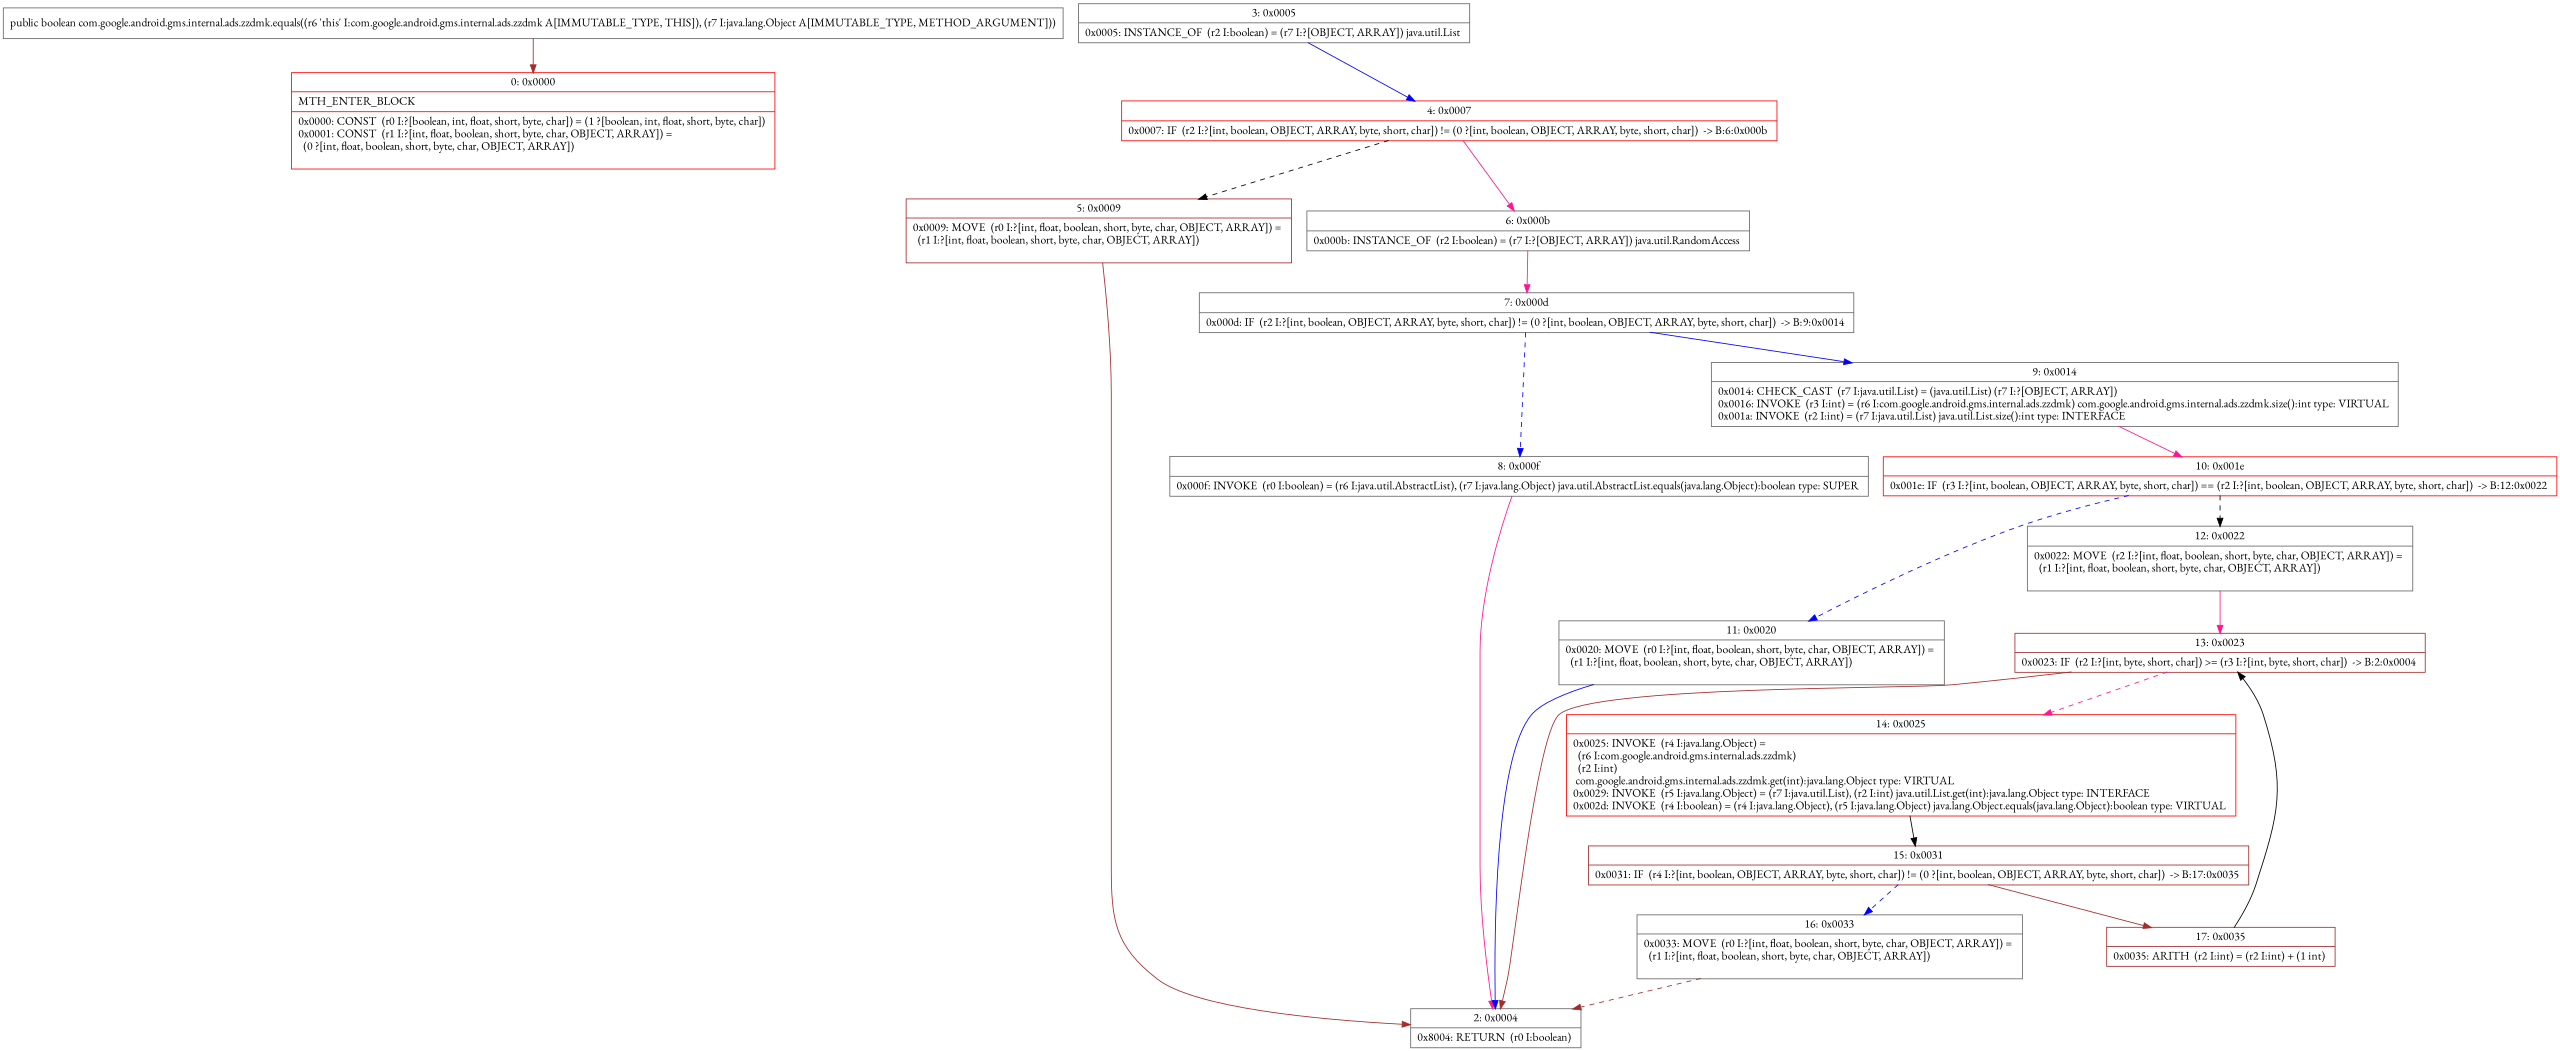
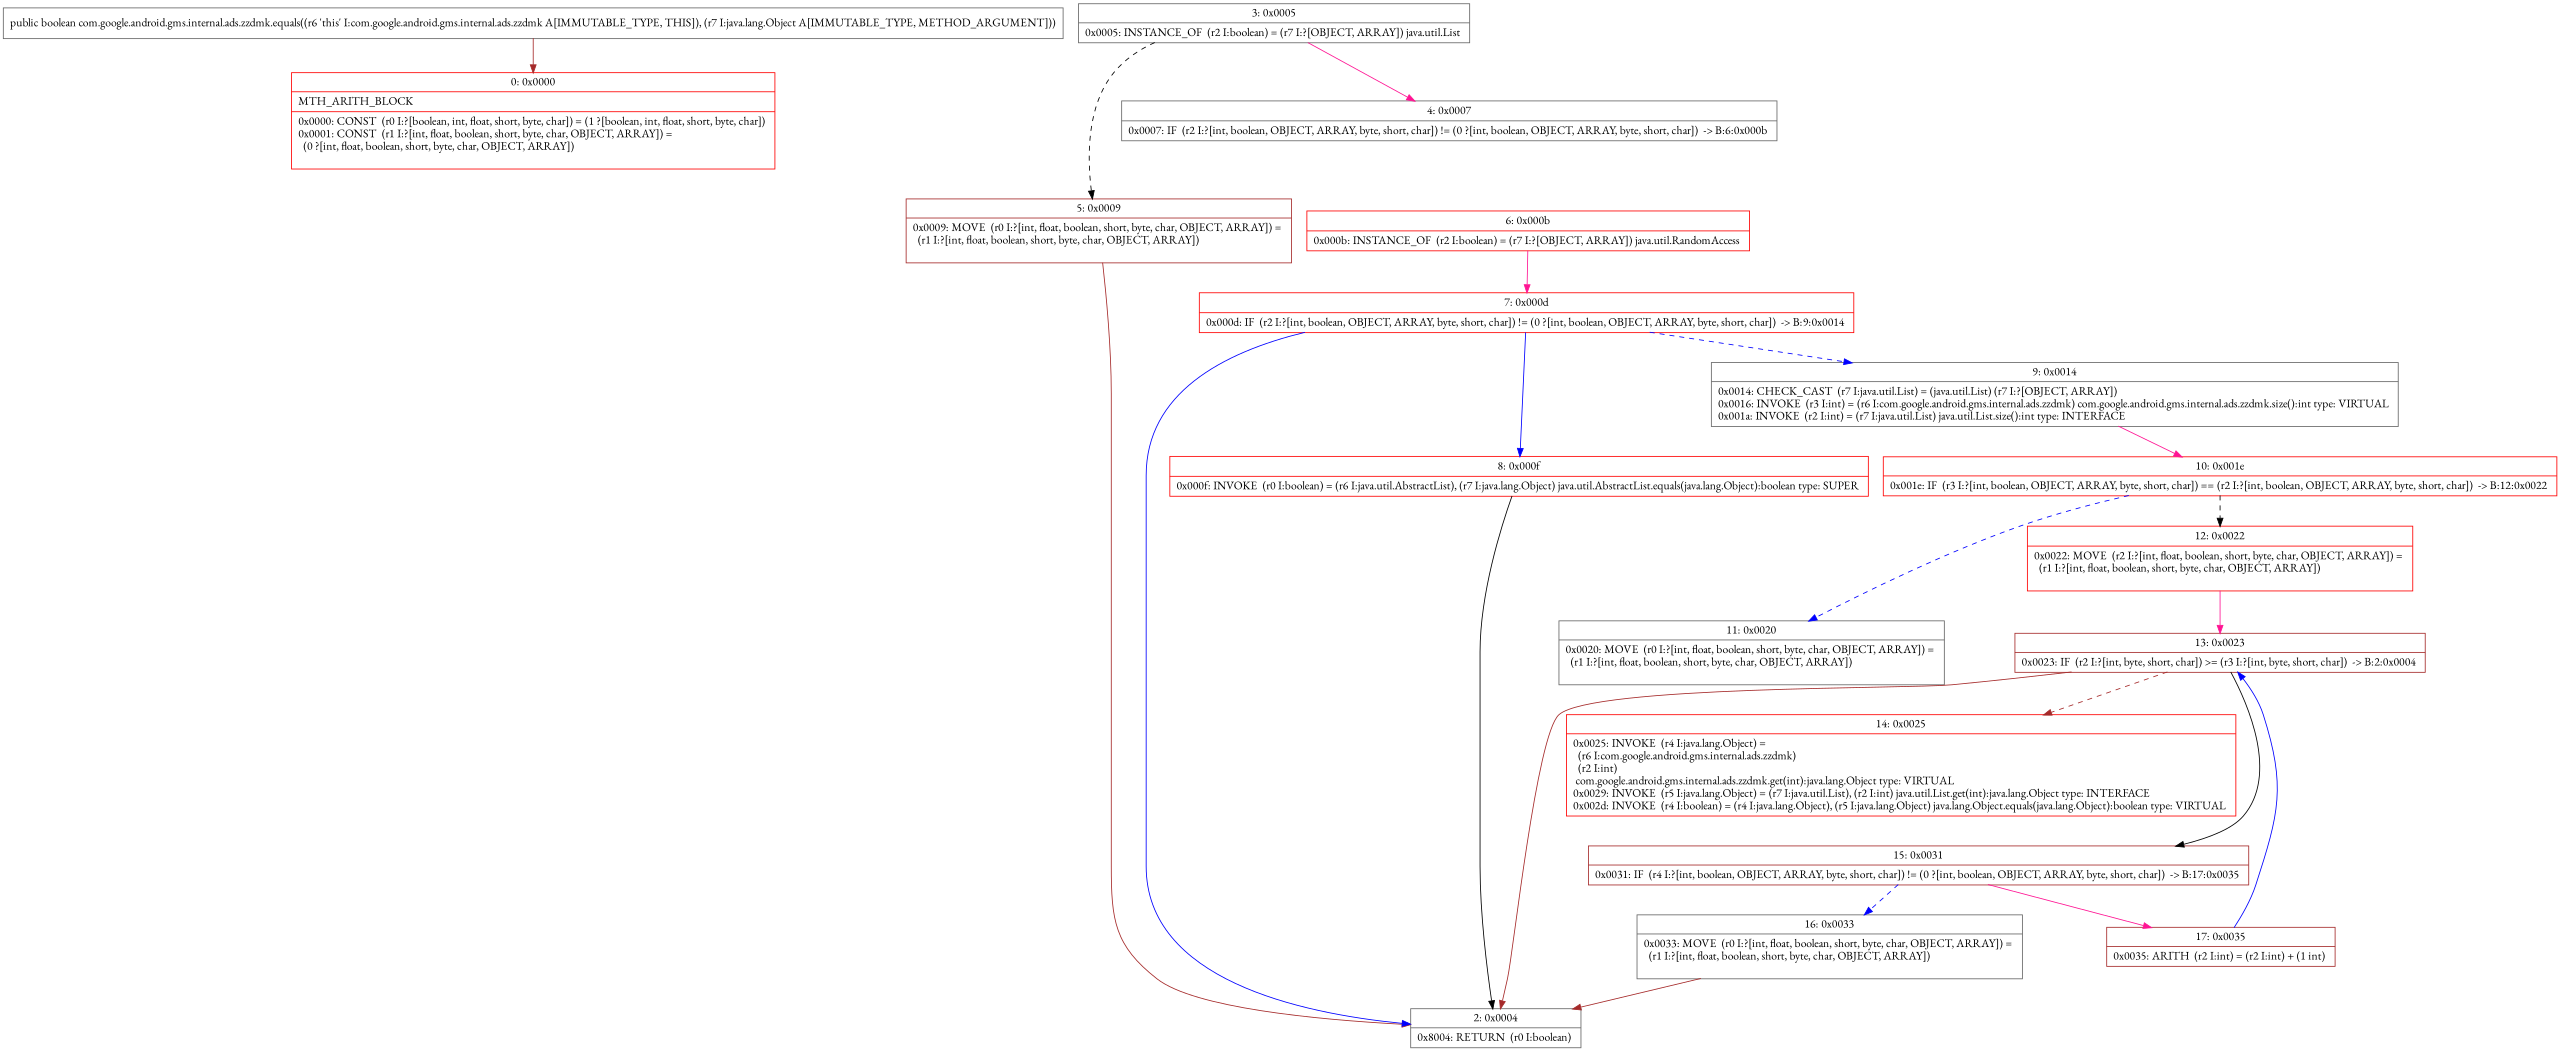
(1358, 70) -> (1358, 70)
(357, 101) -> (356, 101)
(1449, 121) -> (1449, 121)
(1298, 169) -> (1097, 104)
(1486, 172) -> none
(1528, 231) -> (1528, 231)
(1527, 313) -> (1527, 313)
(1747, 347) -> (1747, 347)
(1523, 390) -> (1523, 390)
(1519, 476) -> (1519, 476)
(2220, 559) -> (2220, 559)
(2109, 692) -> (2109, 692)
(1480, 747) -> (1480, 747)
(2276, 804) -> (2276, 804)
(1502, 820) -> (1146, 719)
(1912, 827) -> (2259, 777)
(2066, 905) -> (2066, 905)
(1641, 993) -> (1641, 993)
